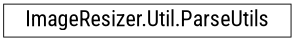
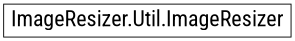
(147, 21) -> (147, 21)
